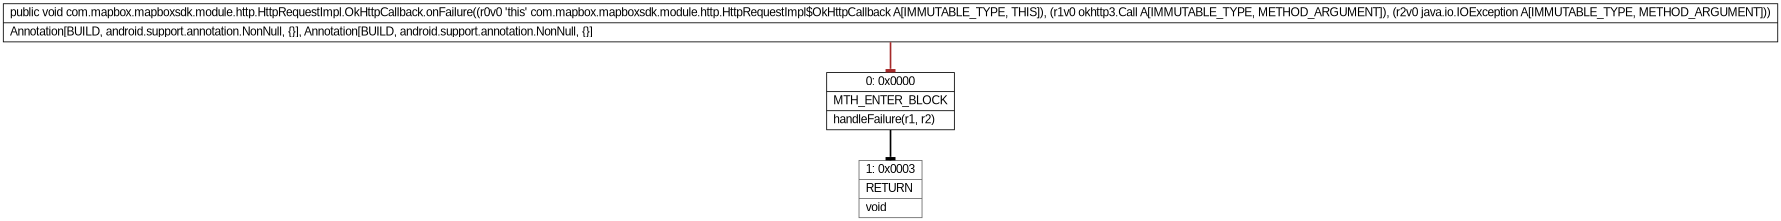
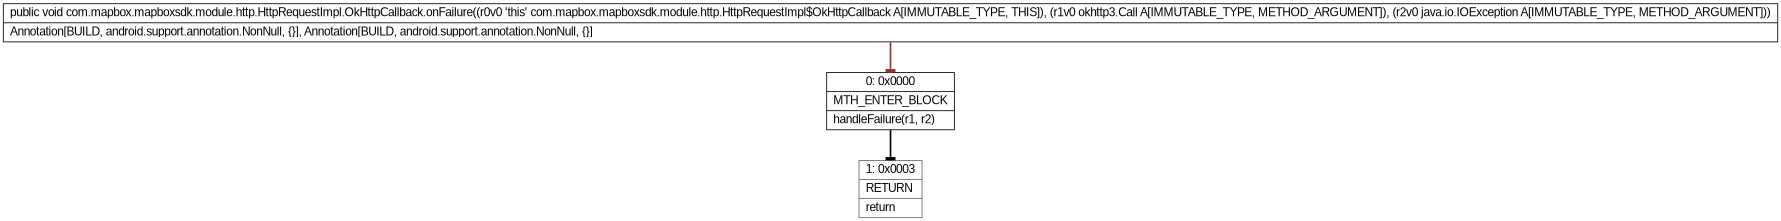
(876, 208) -> (881, 208)
